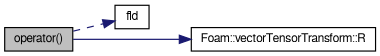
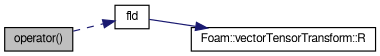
(126, 39) -> (172, 23)
